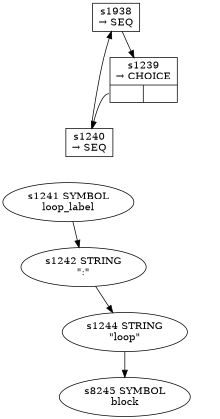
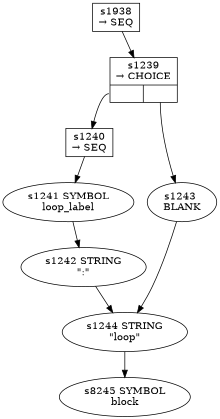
(98, 83) -> (81, 166)
none -> (182, 202)
